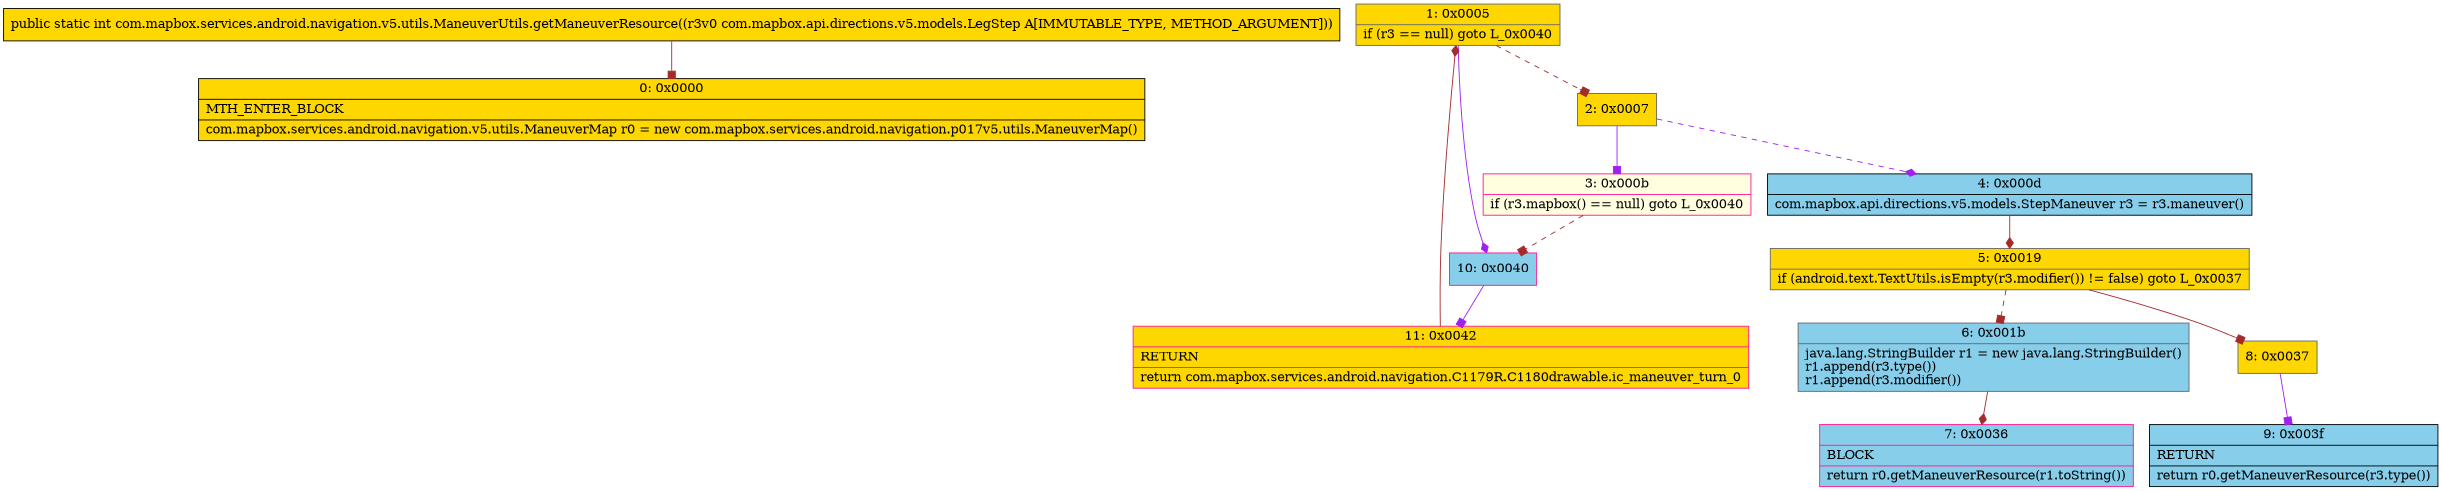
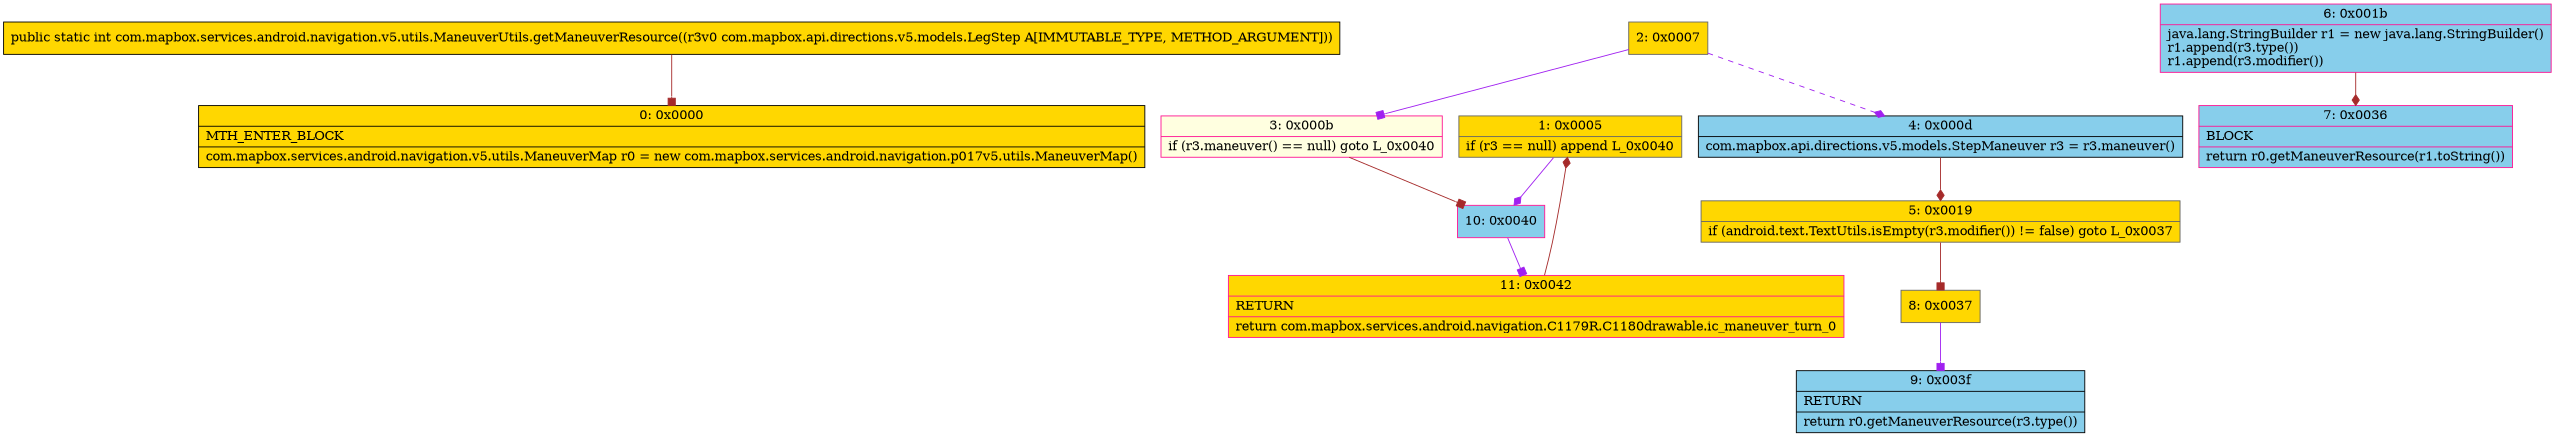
(1458, 35) -> (1570, 146)
(1538, 67) -> none
(1617, 204) -> (1302, 146)
(1555, 232) -> (1402, 179)
(2004, 302) -> none
(1994, 357) -> (2356, 38)
